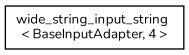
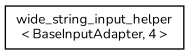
(95, 28) -> (95, 28)
